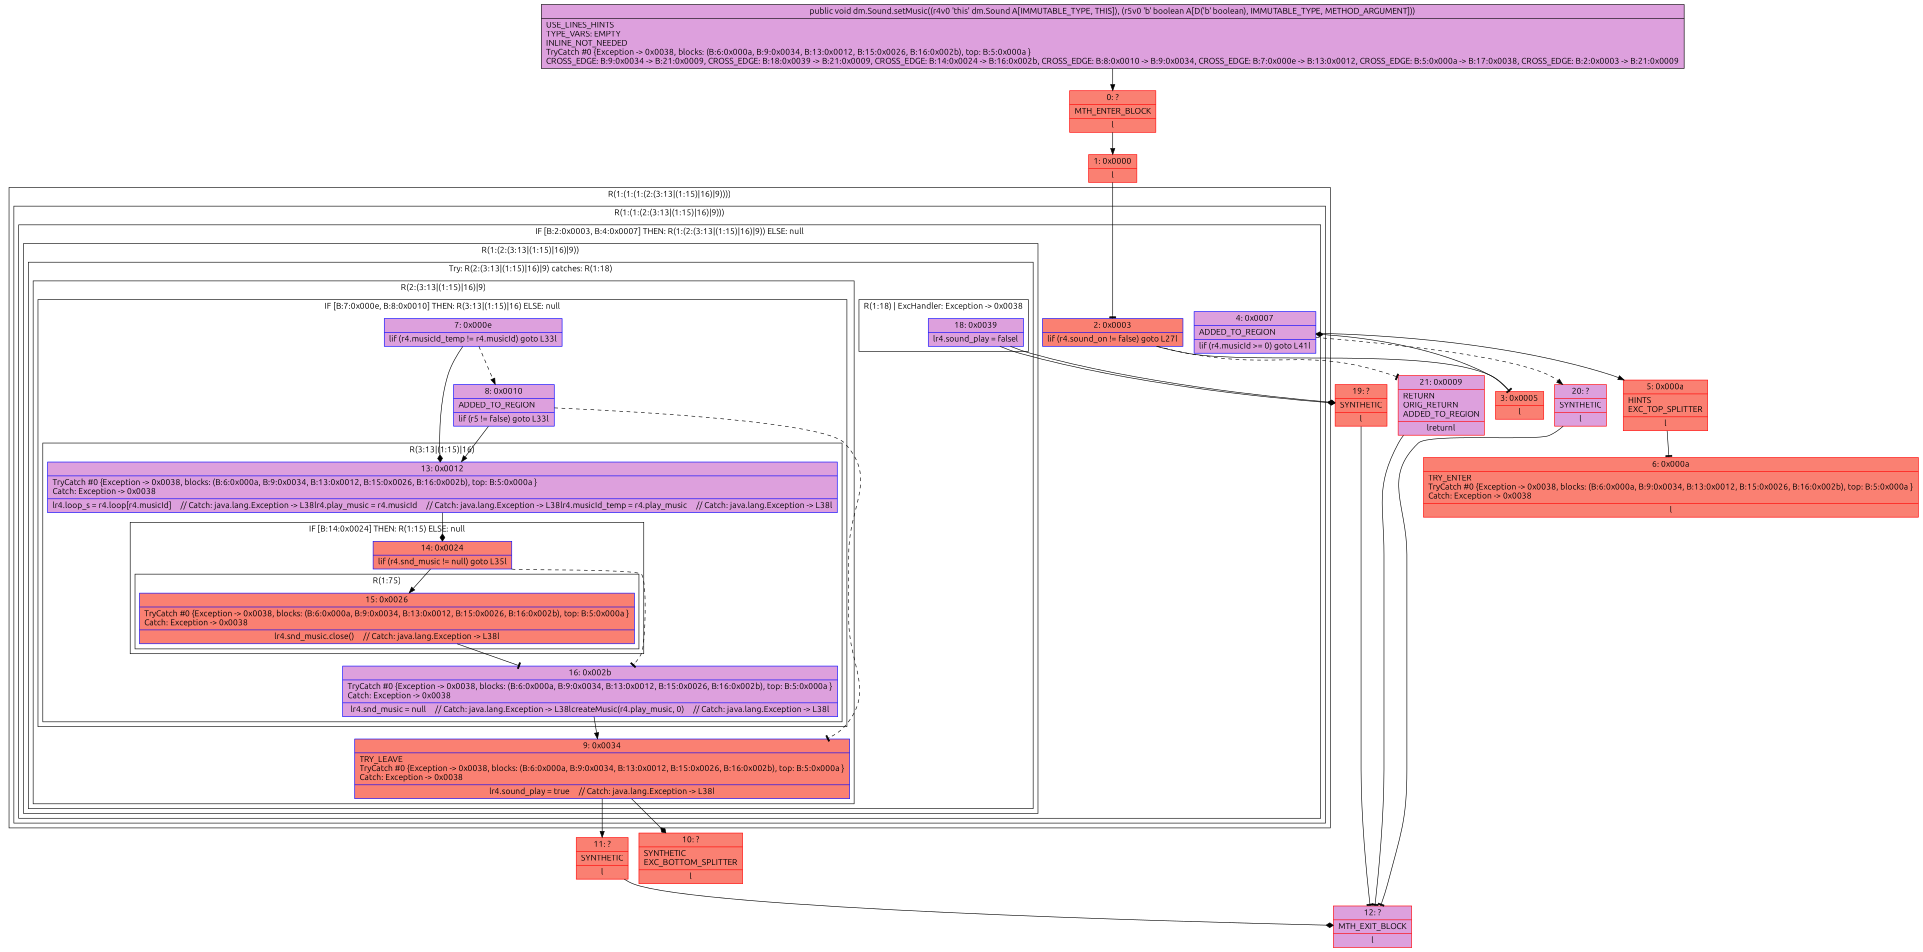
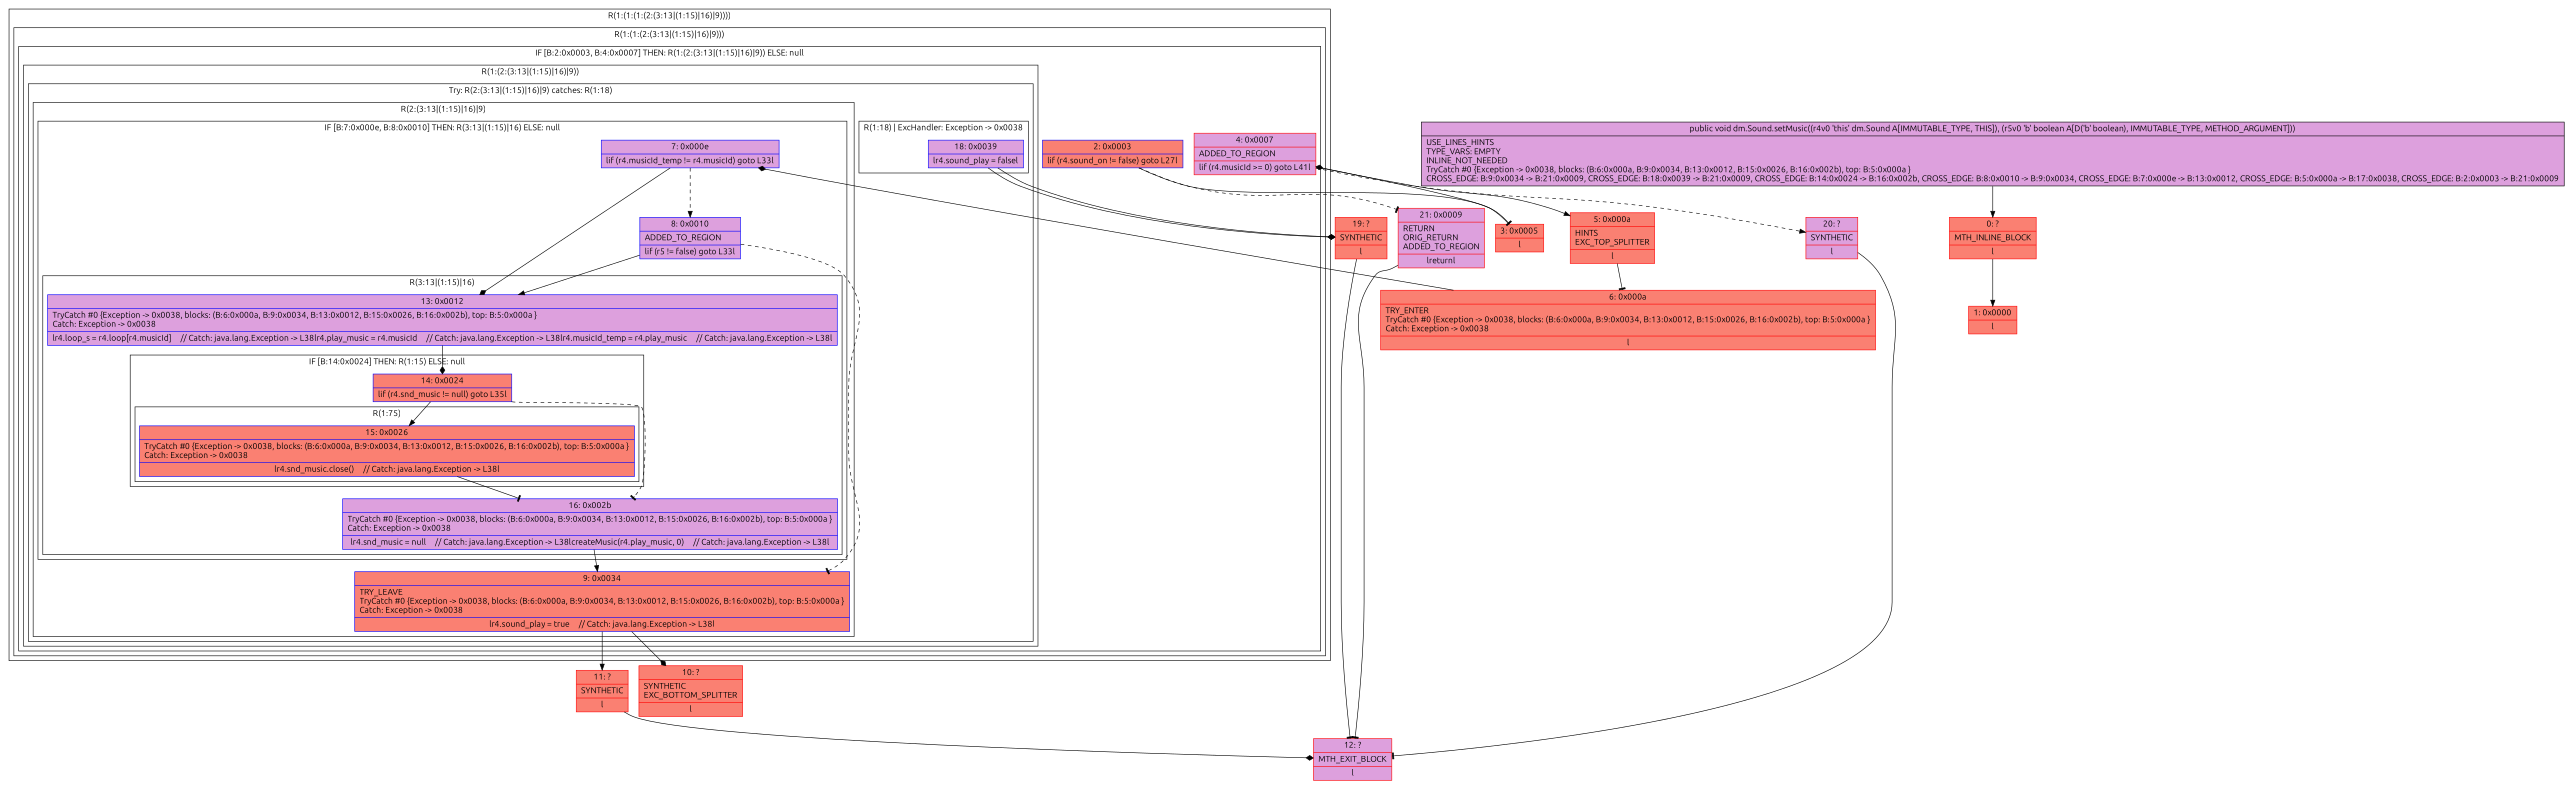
(1113, 111) -> (1993, 238)
none -> (1109, 231)
(1113, 249) -> none
(1255, 332) -> (1255, 154)
